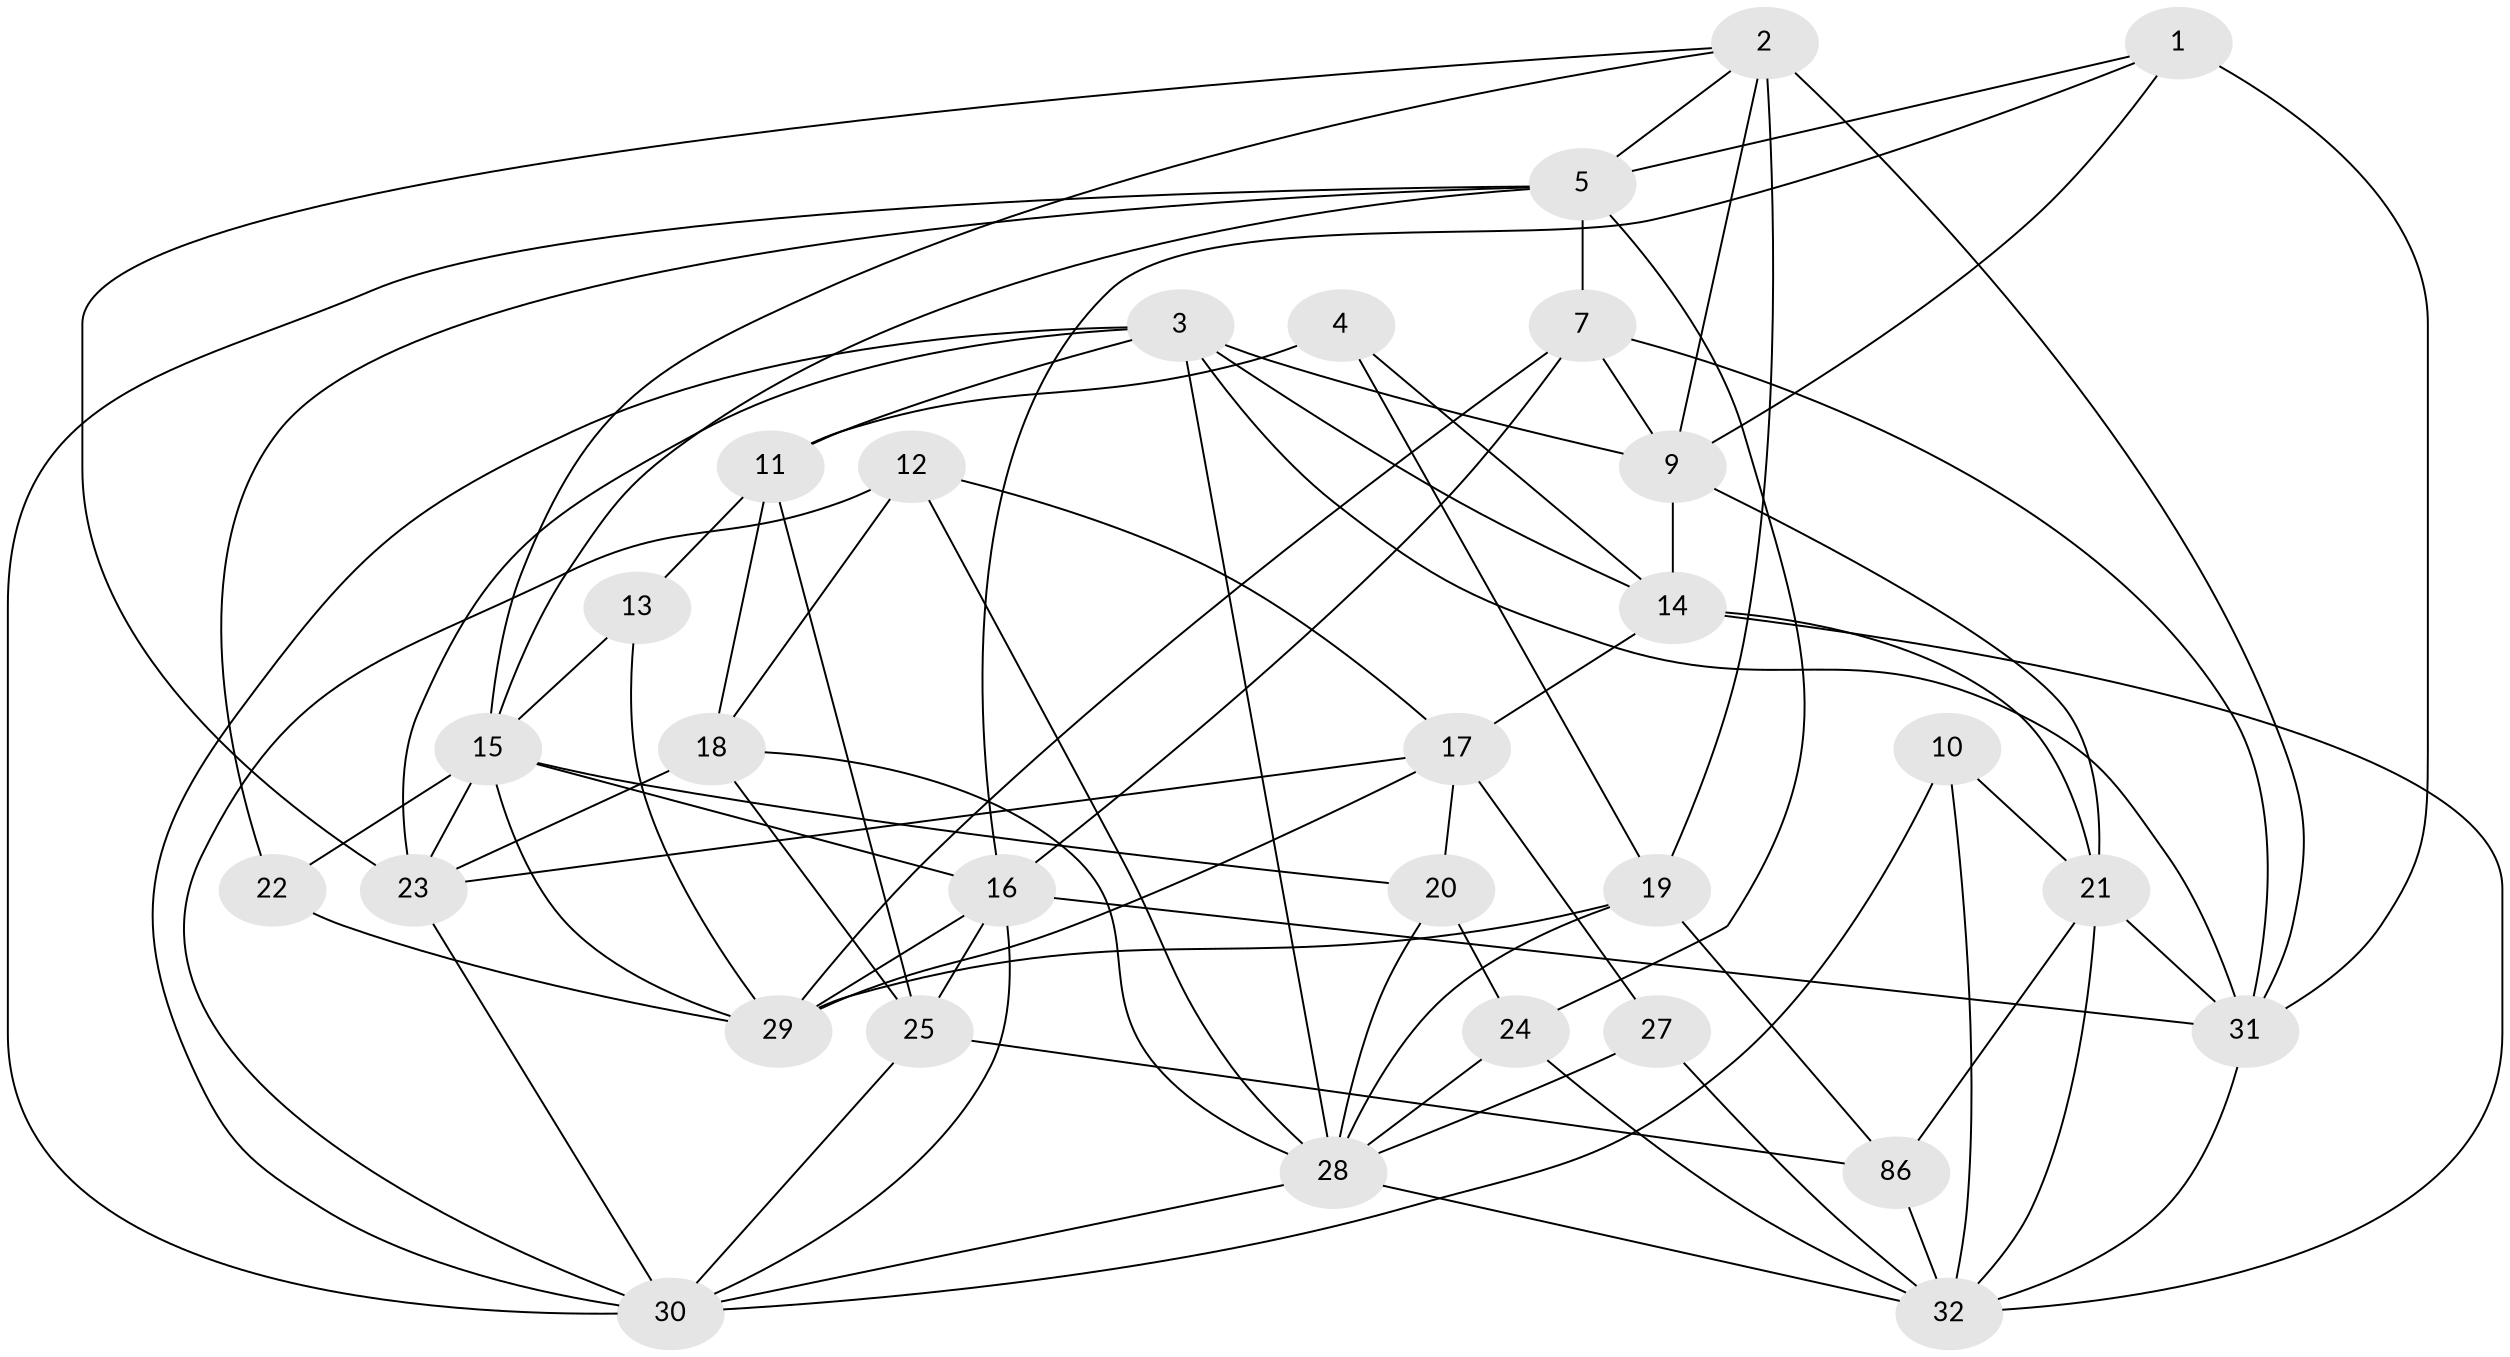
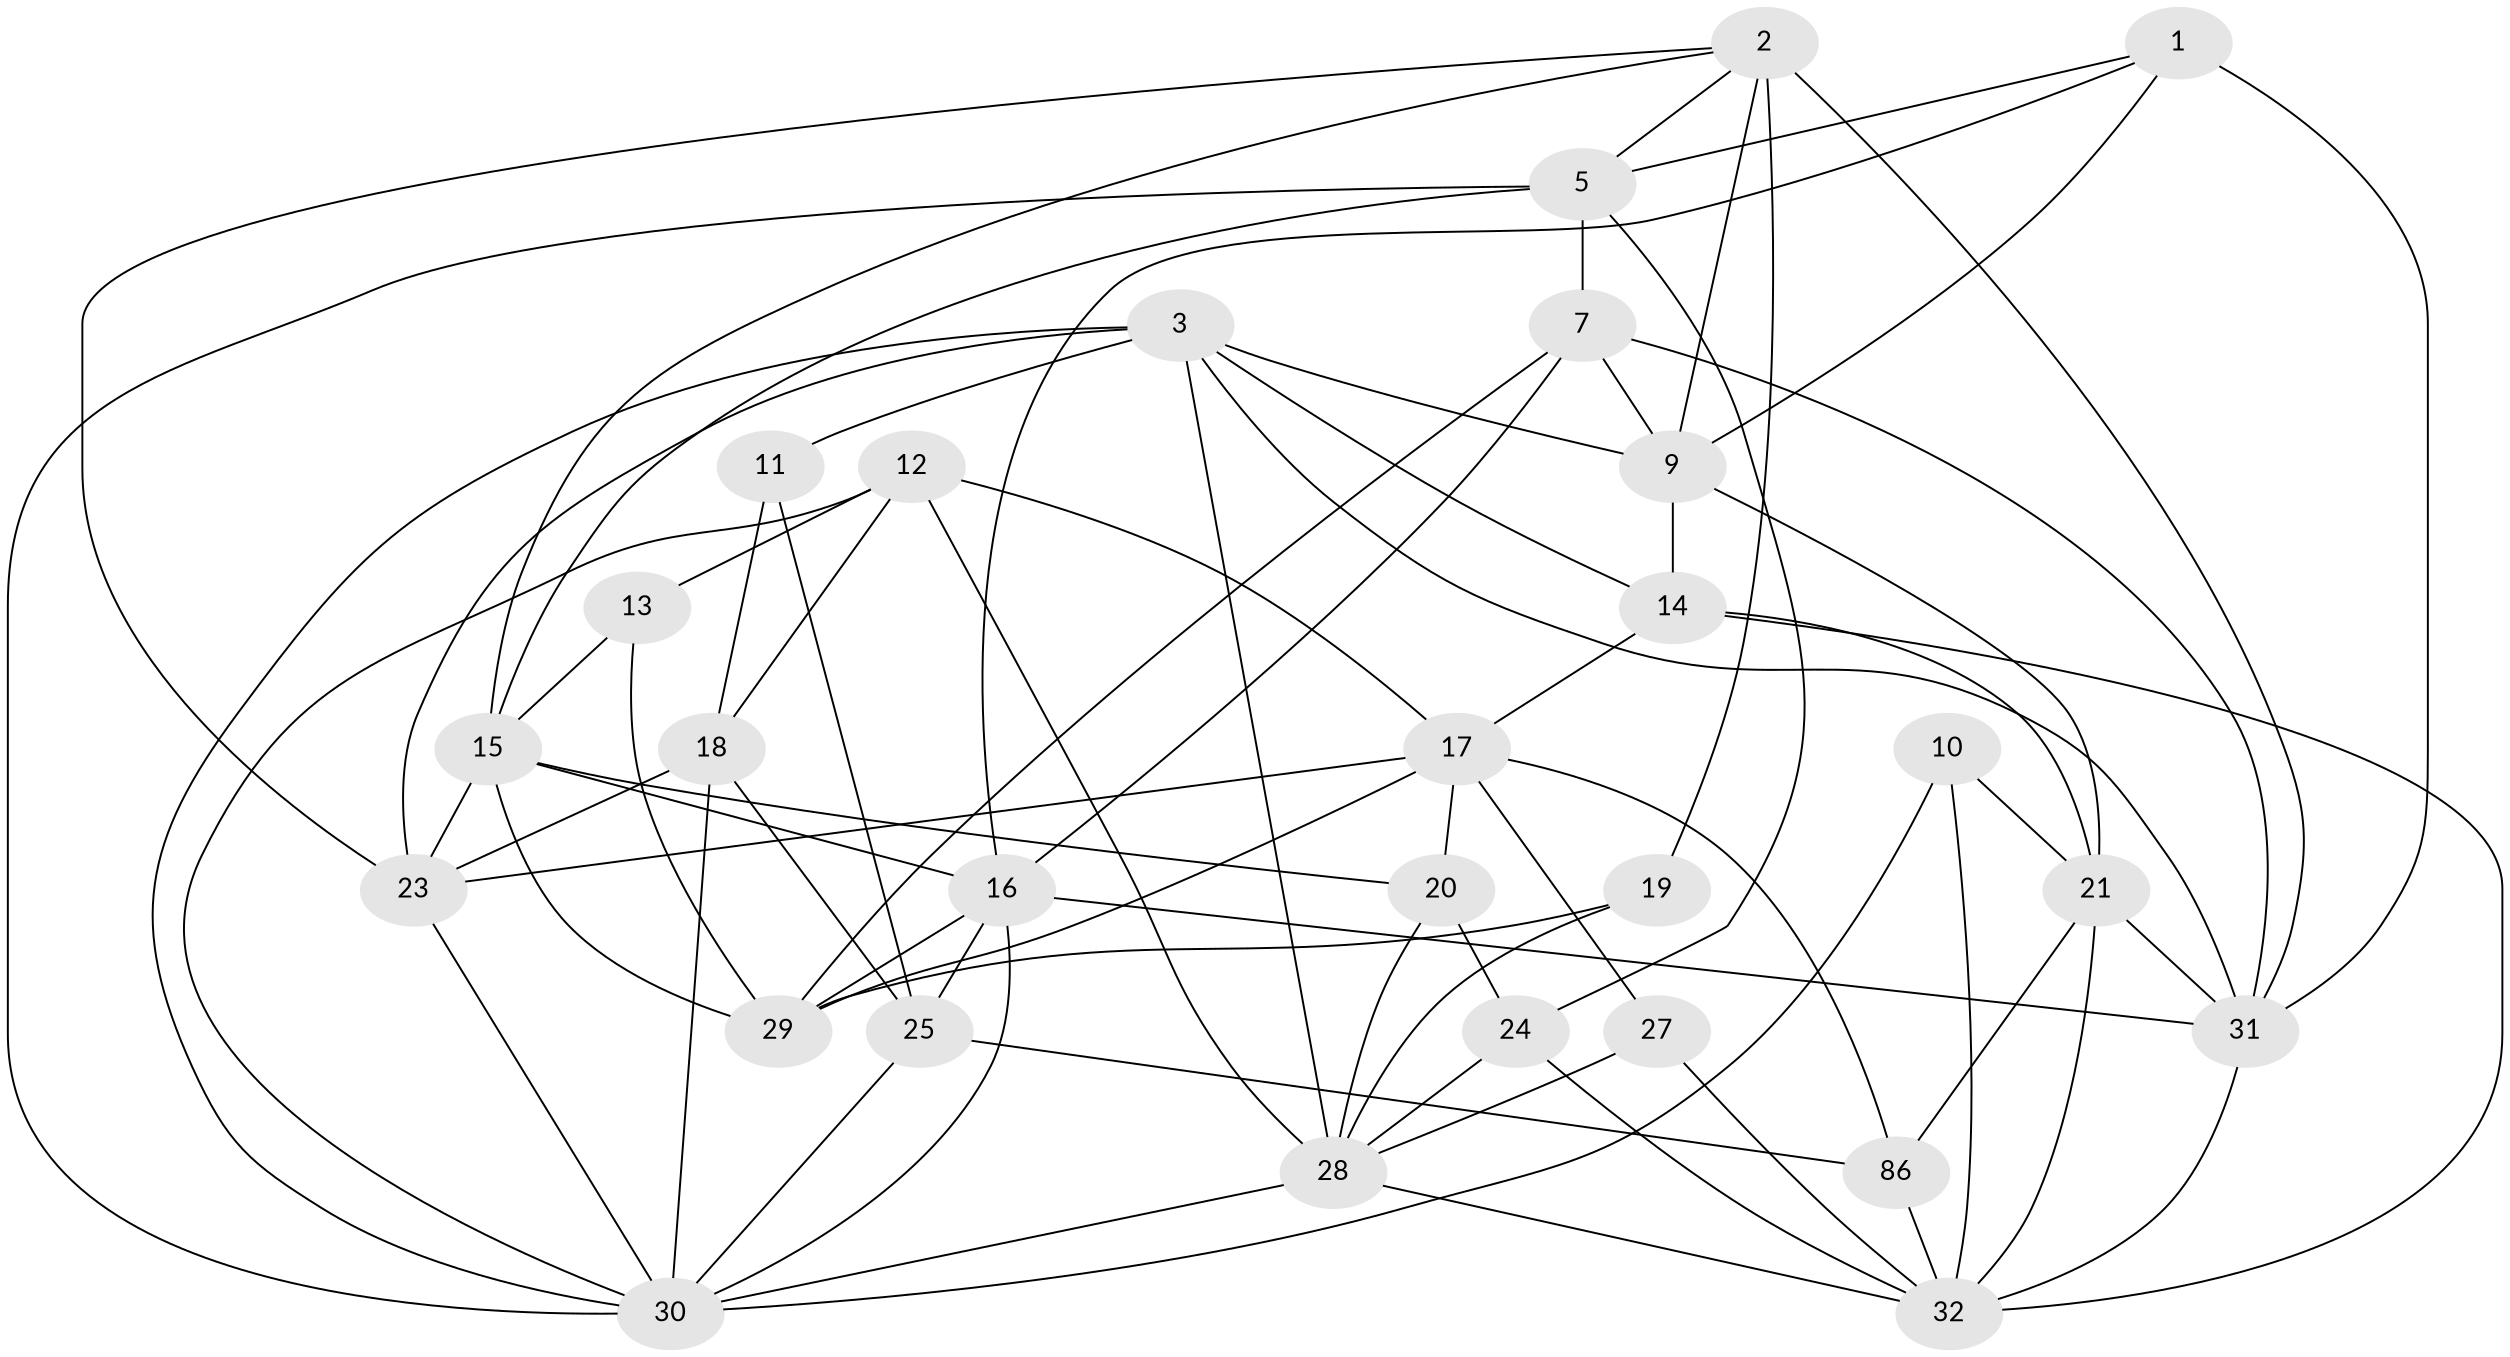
(1341, 326) -> none
(694, 547) -> (775, 537)
(1093, 878) -> (691, 1031)
(273, 890) -> none
(1781, 1037) -> (1767, 897)
